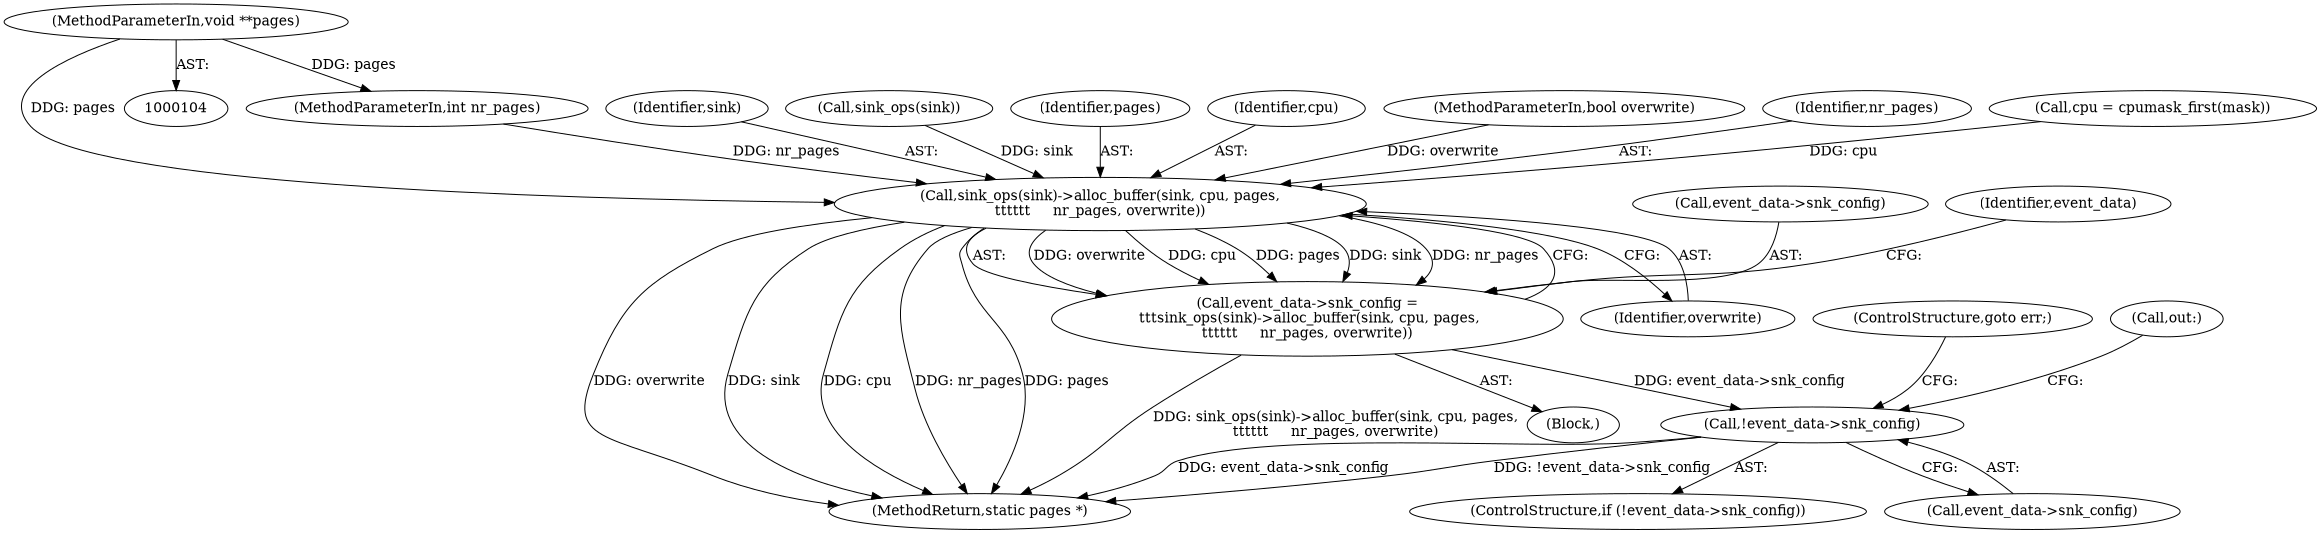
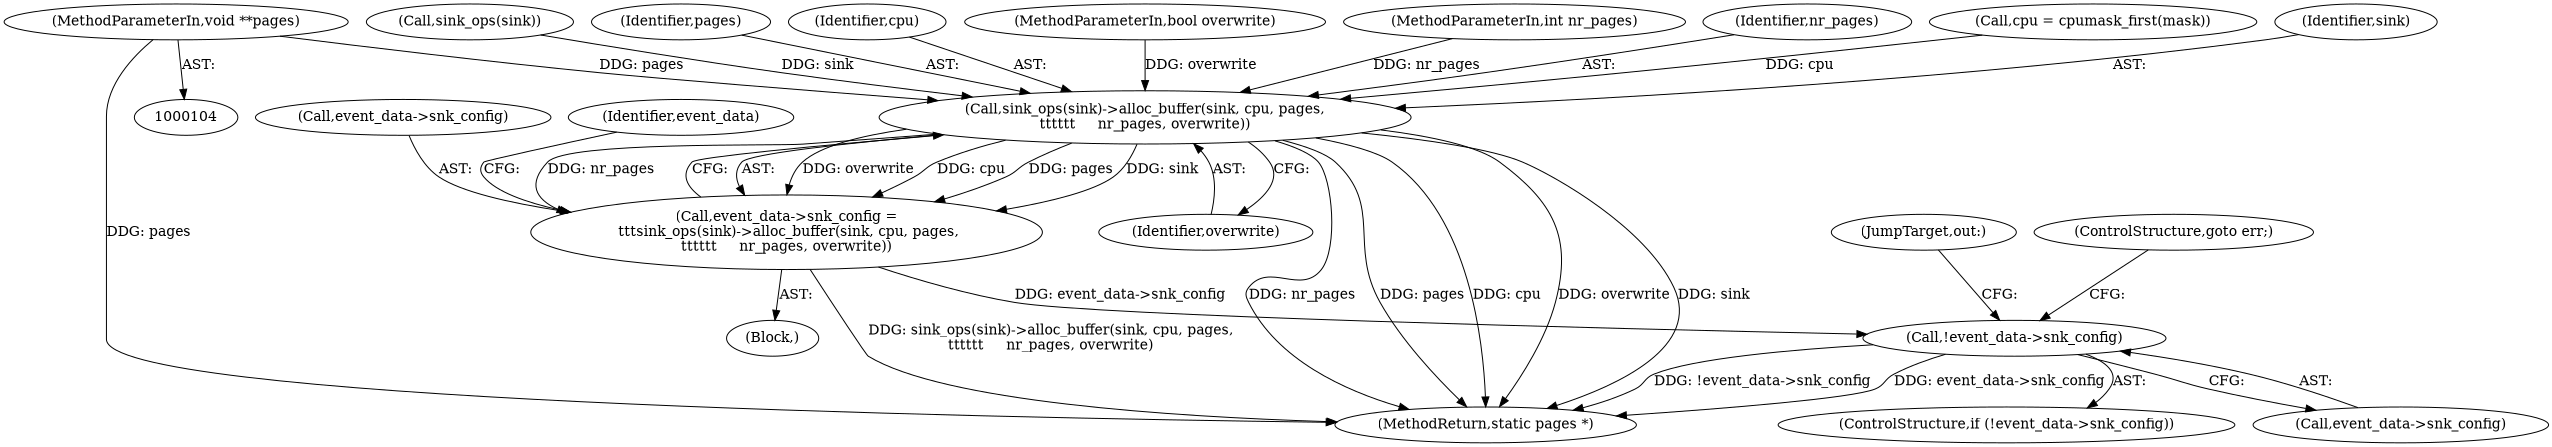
(292, 64) -> (555, 400)
(2167, 319) -> (1924, 232)
